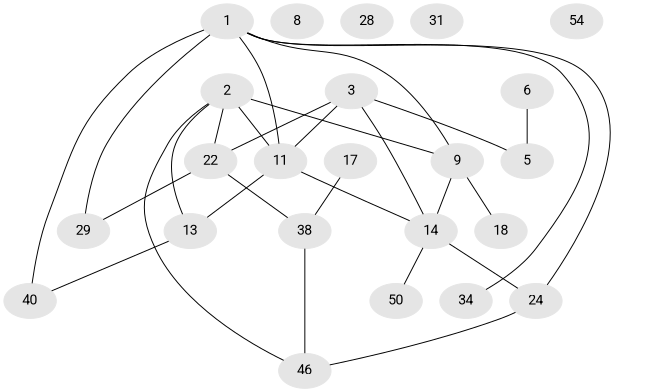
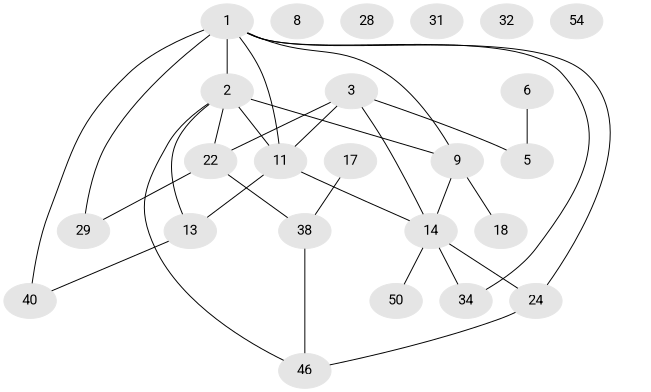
none -> (507, 21)
none -> (227, 56)
none -> (449, 266)
